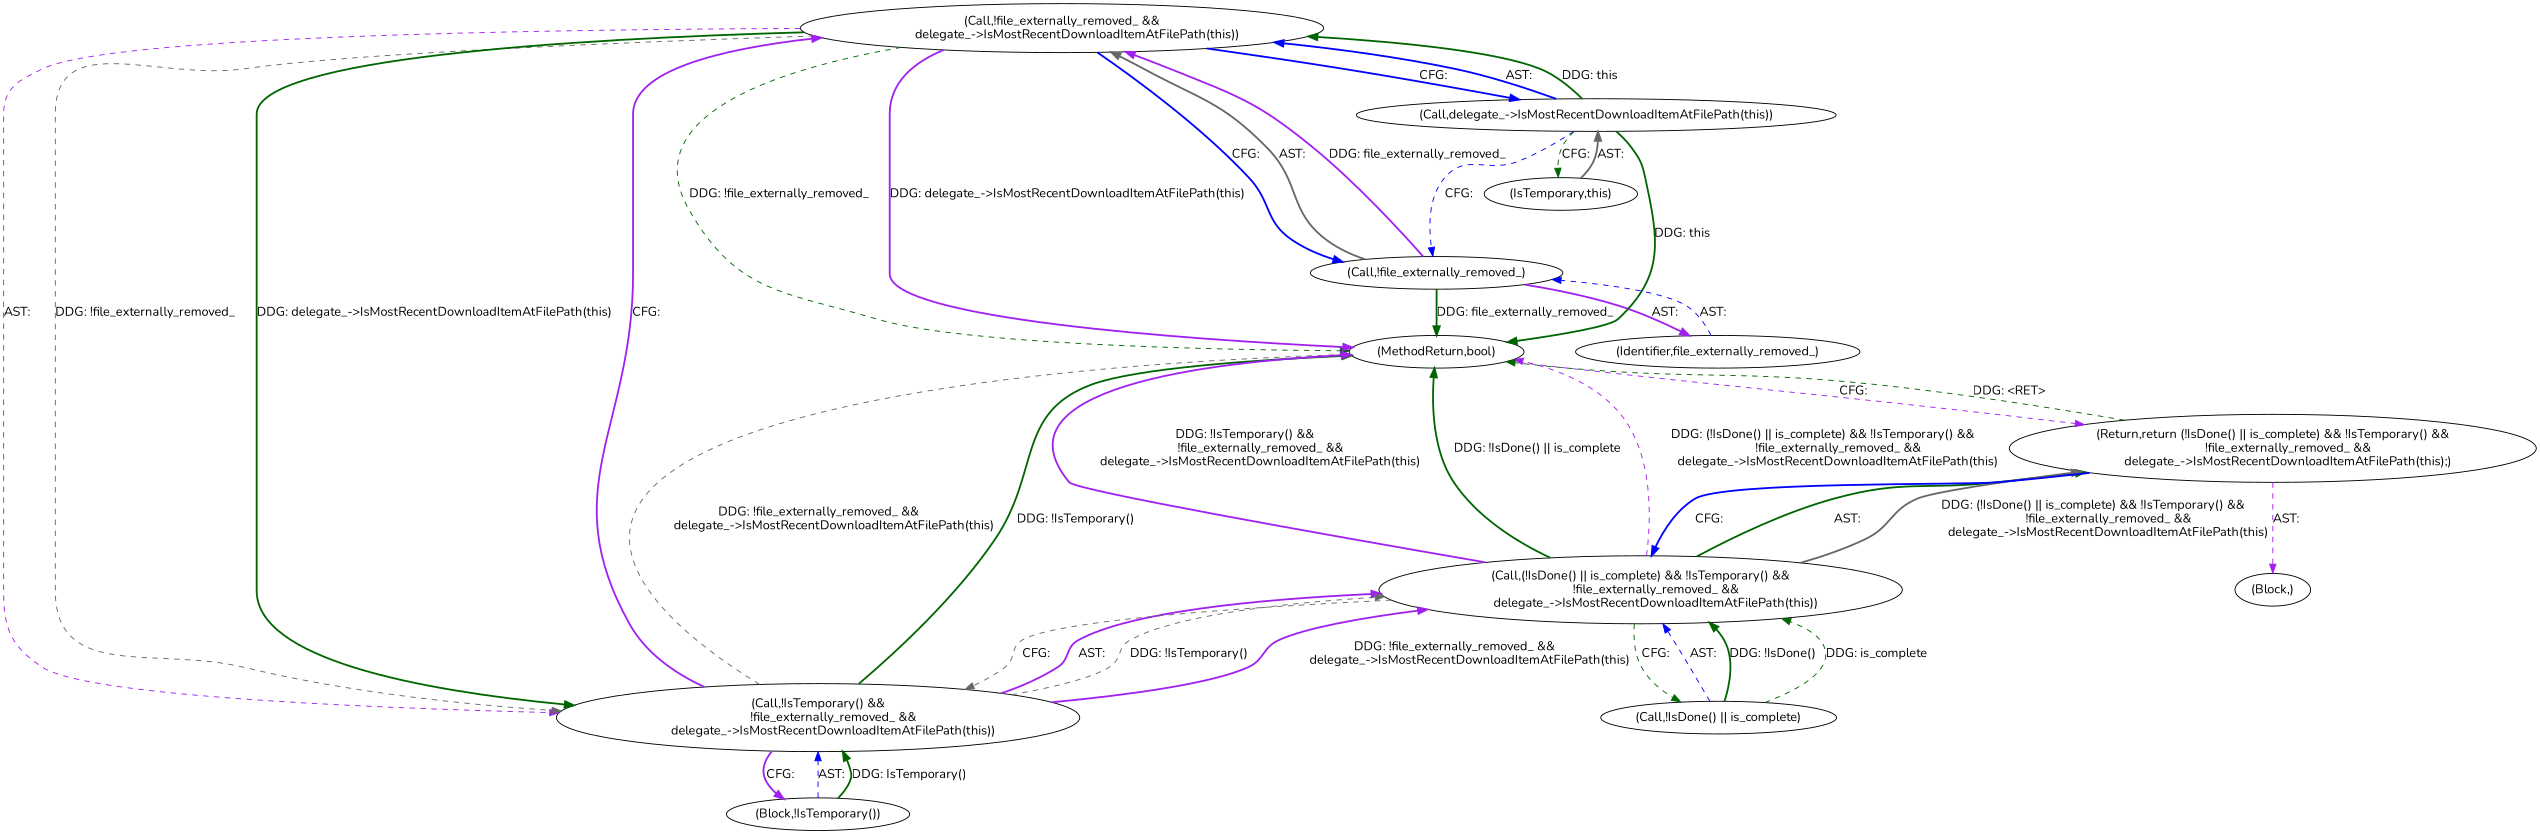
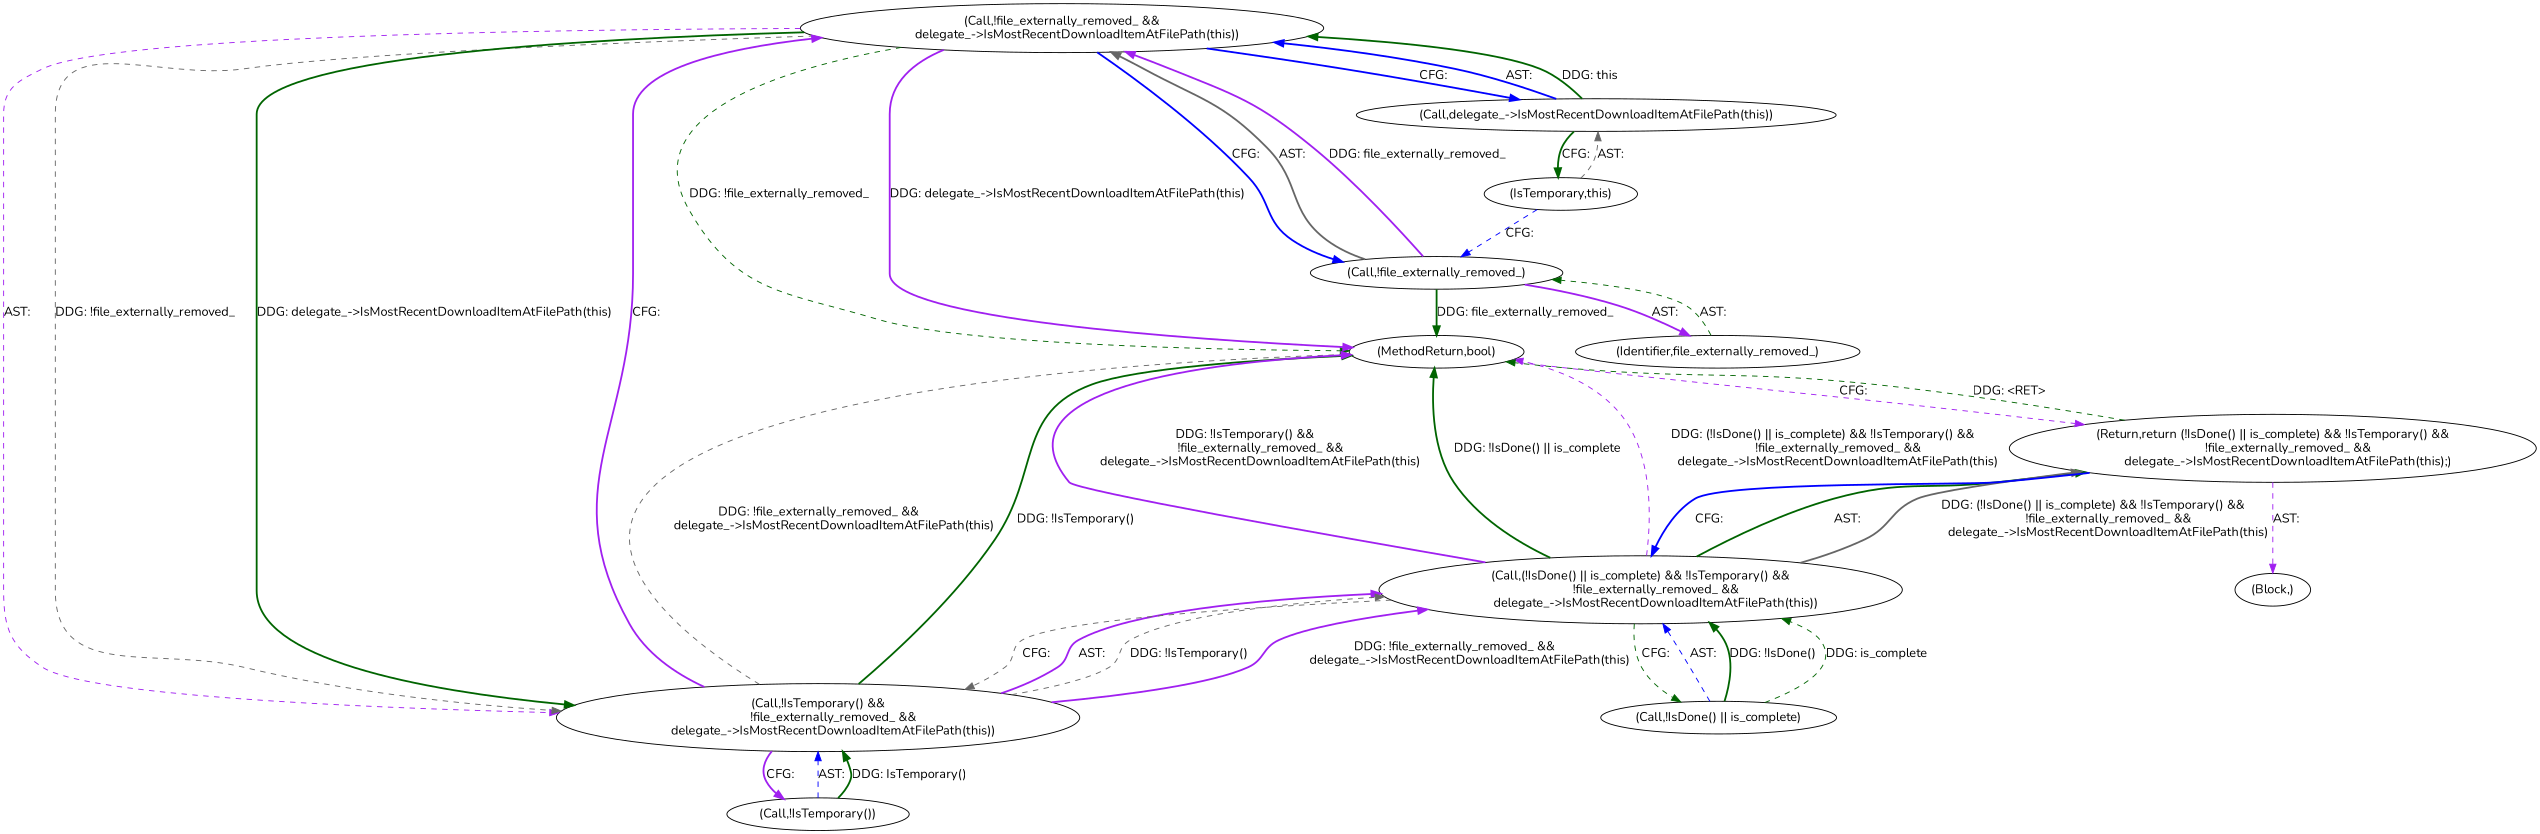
(1562, 148) -> (1562, 148)
(1593, 161) -> (1593, 161)
(1475, 165) -> (1503, 231)
(1648, 277) -> none
(1648, 293) -> (1644, 292)
(818, 814) -> (818, 814)
